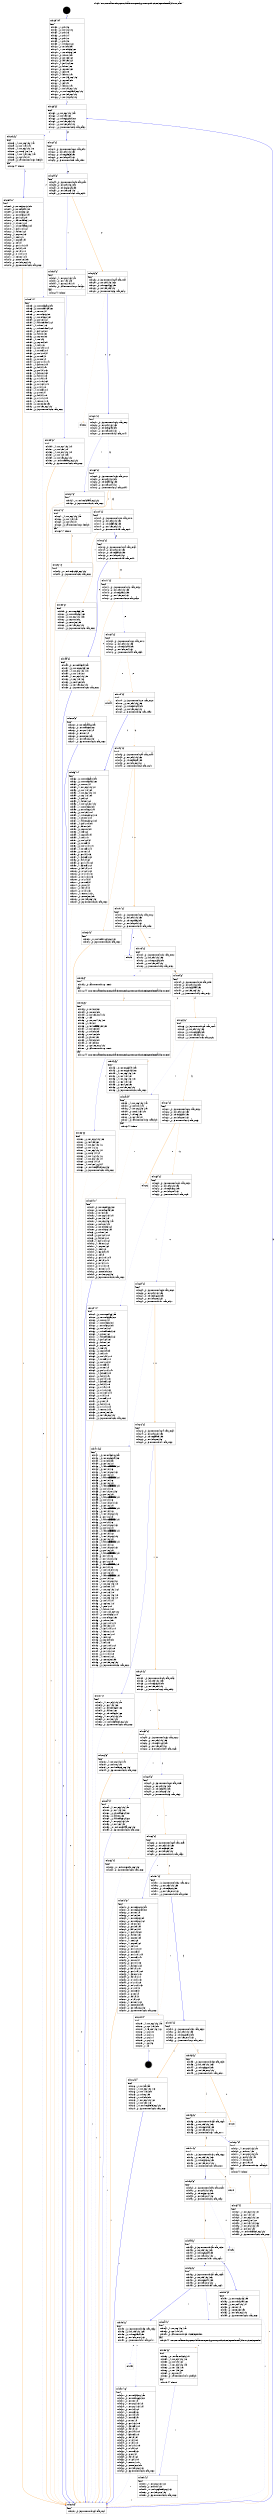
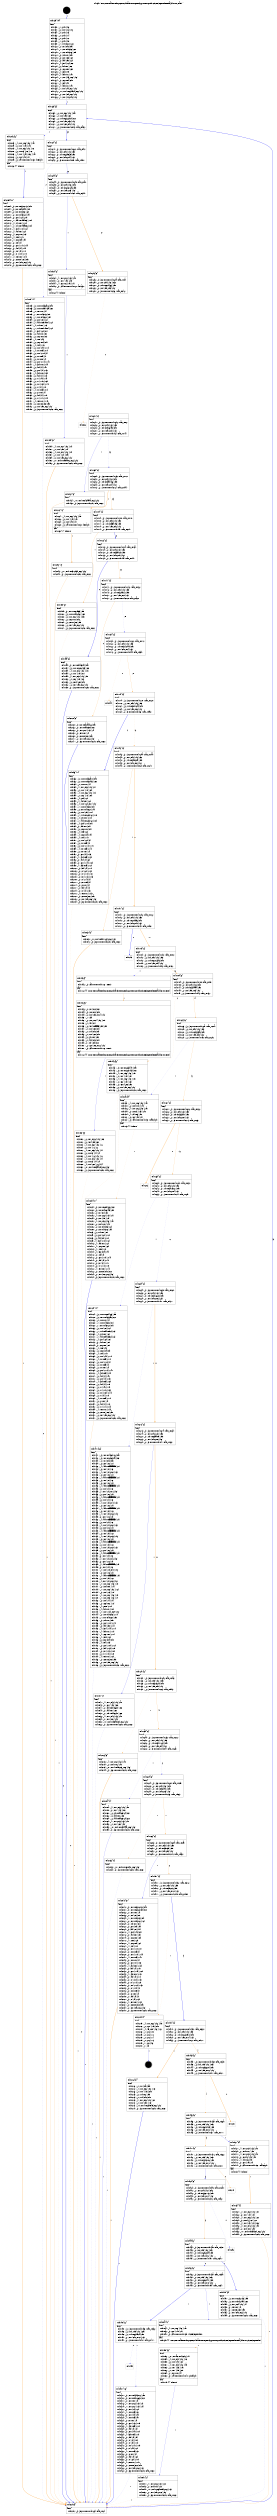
(108, 353) -> none
